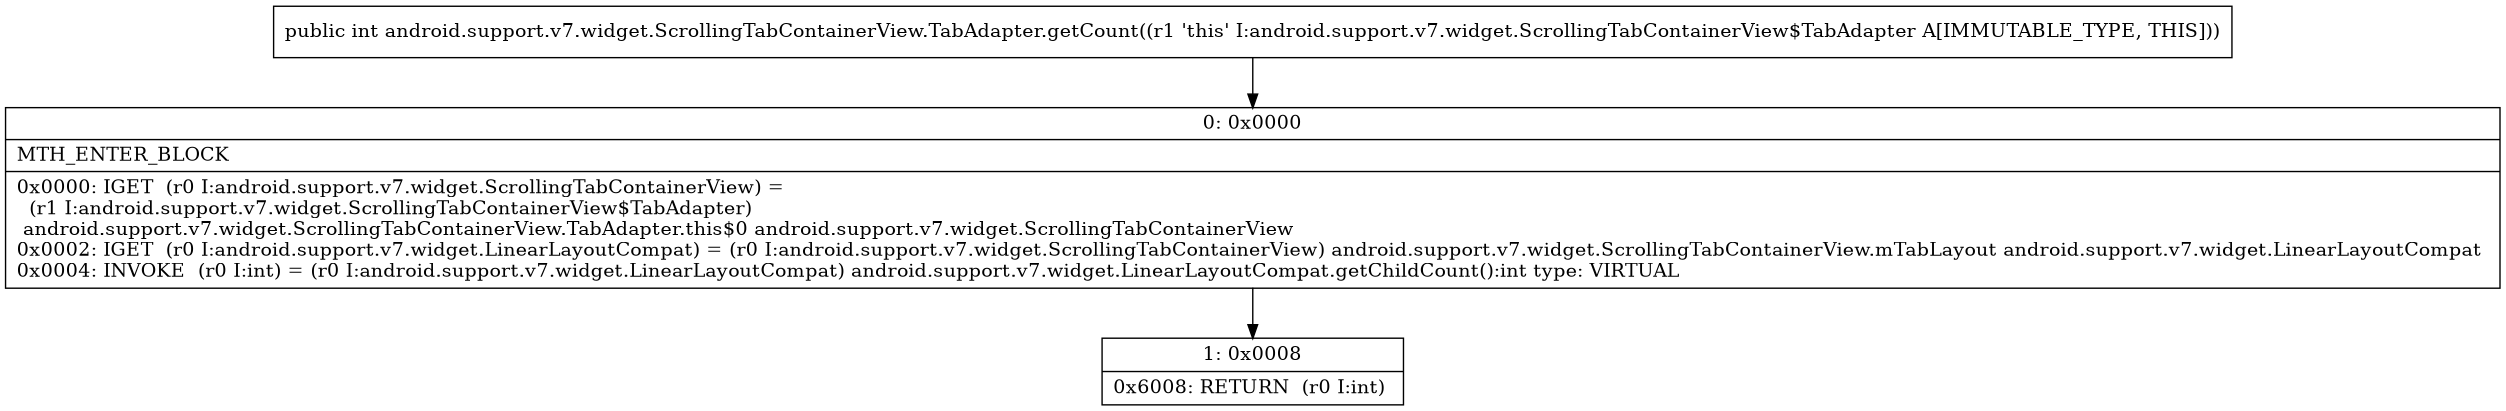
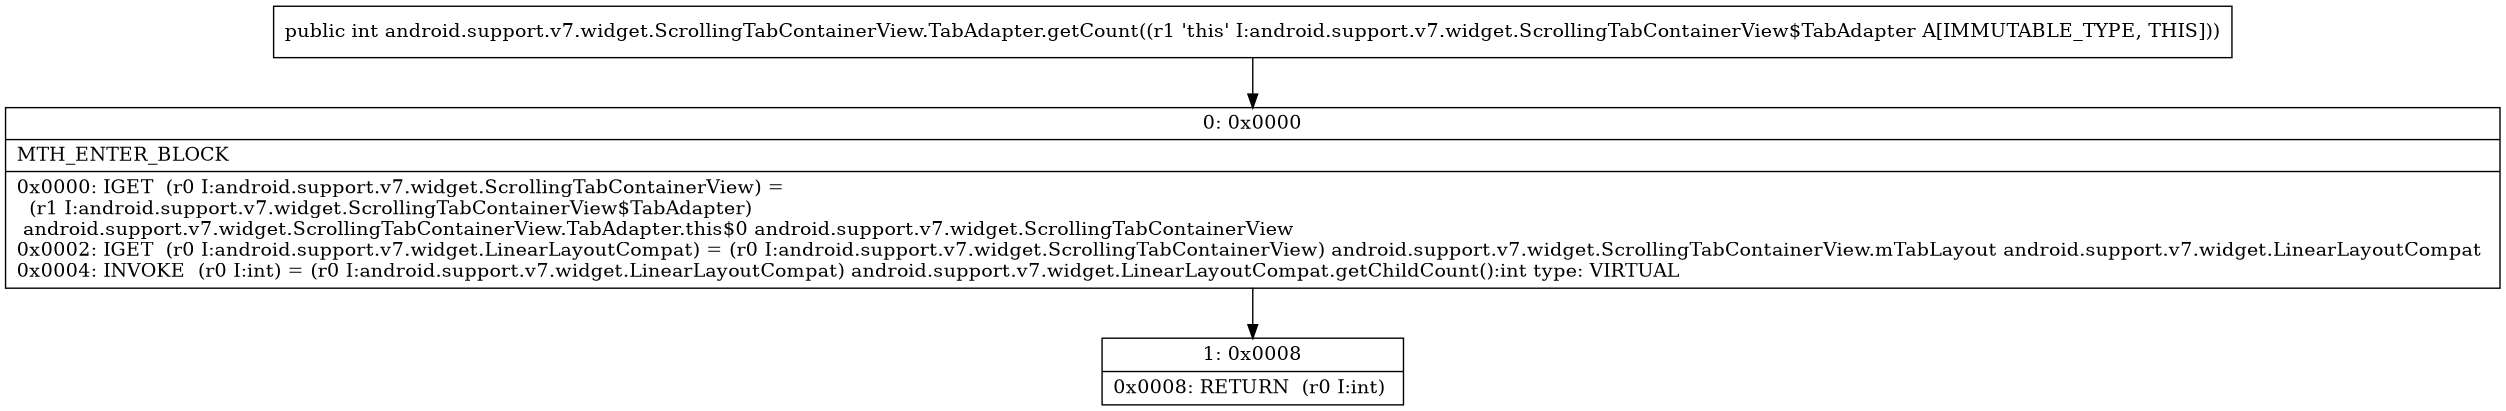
(1253, 388) -> (1253, 388)
